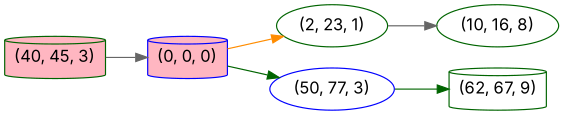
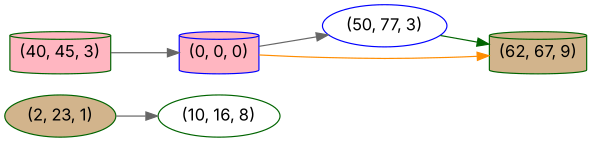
(332, 26) -> (60, 116)
(250, 44) -> (368, 58)
(248, 71) -> (288, 42)
(498, 89) -> (538, 53)
